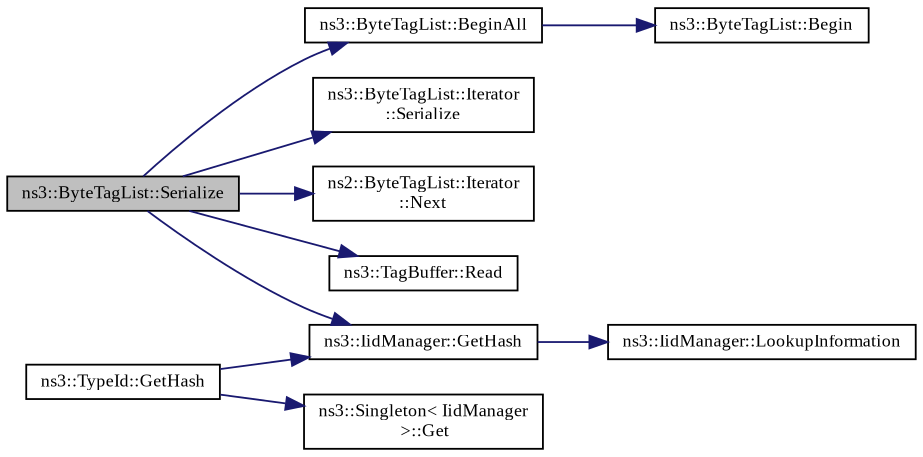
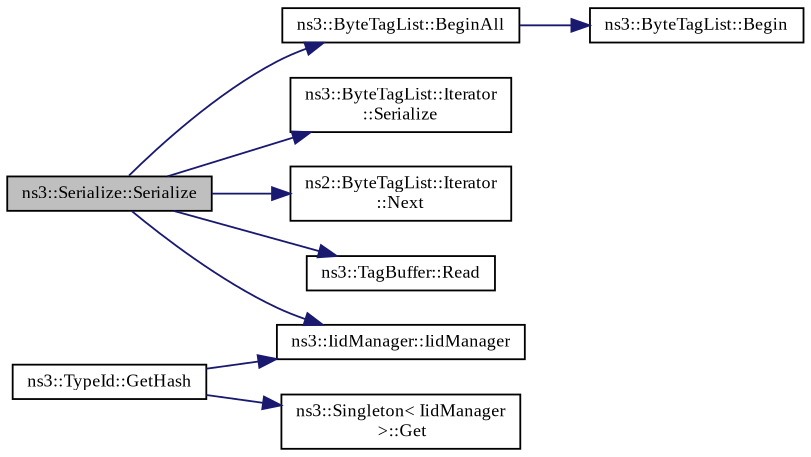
(123, 194) -> (109, 194)
(423, 342) -> (401, 342)
(762, 342) -> none
